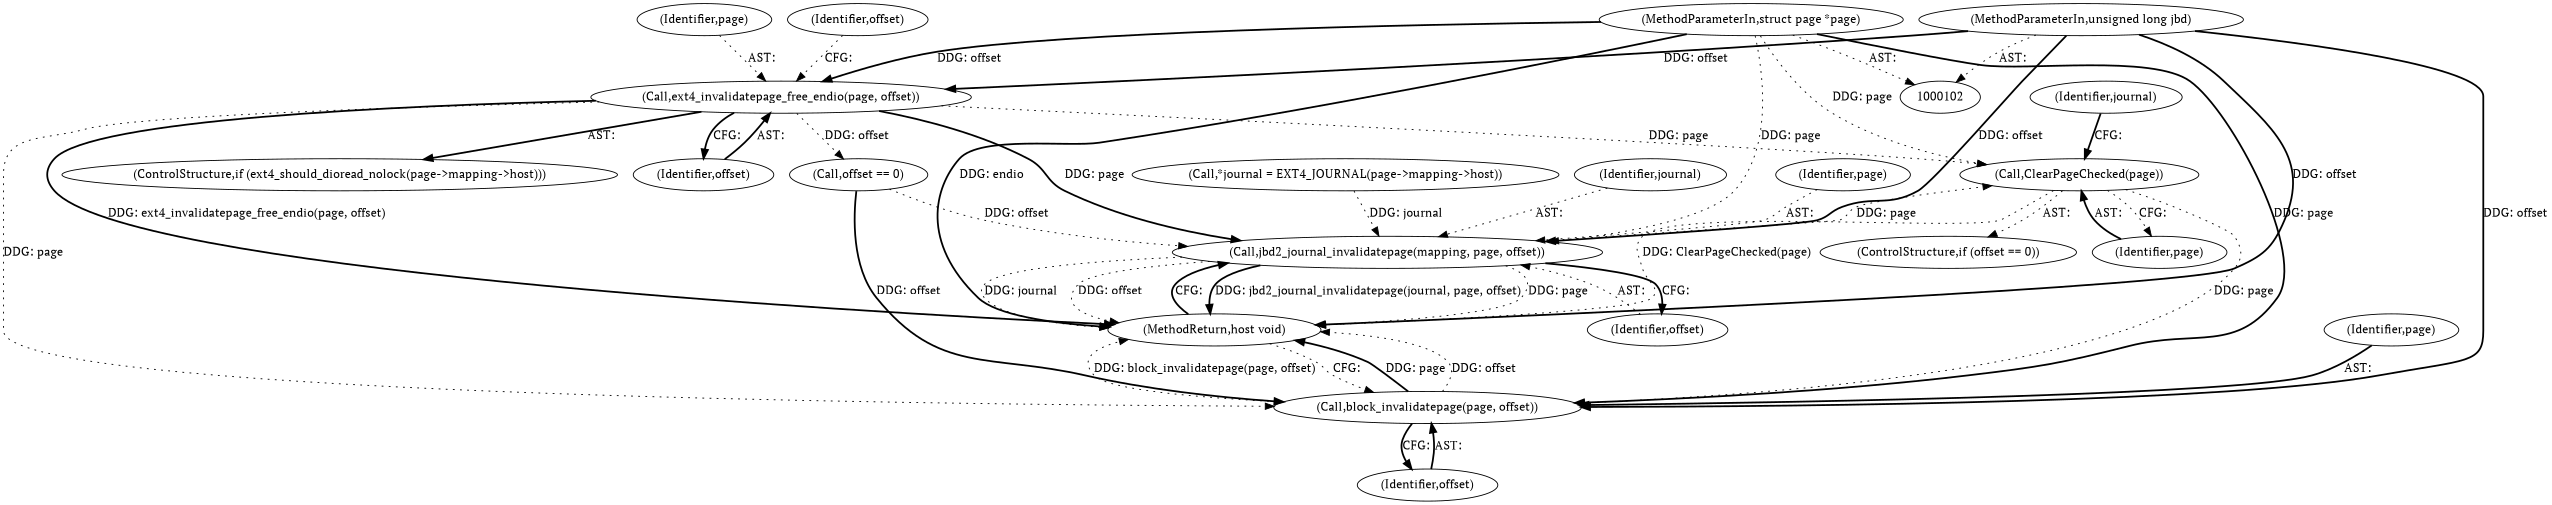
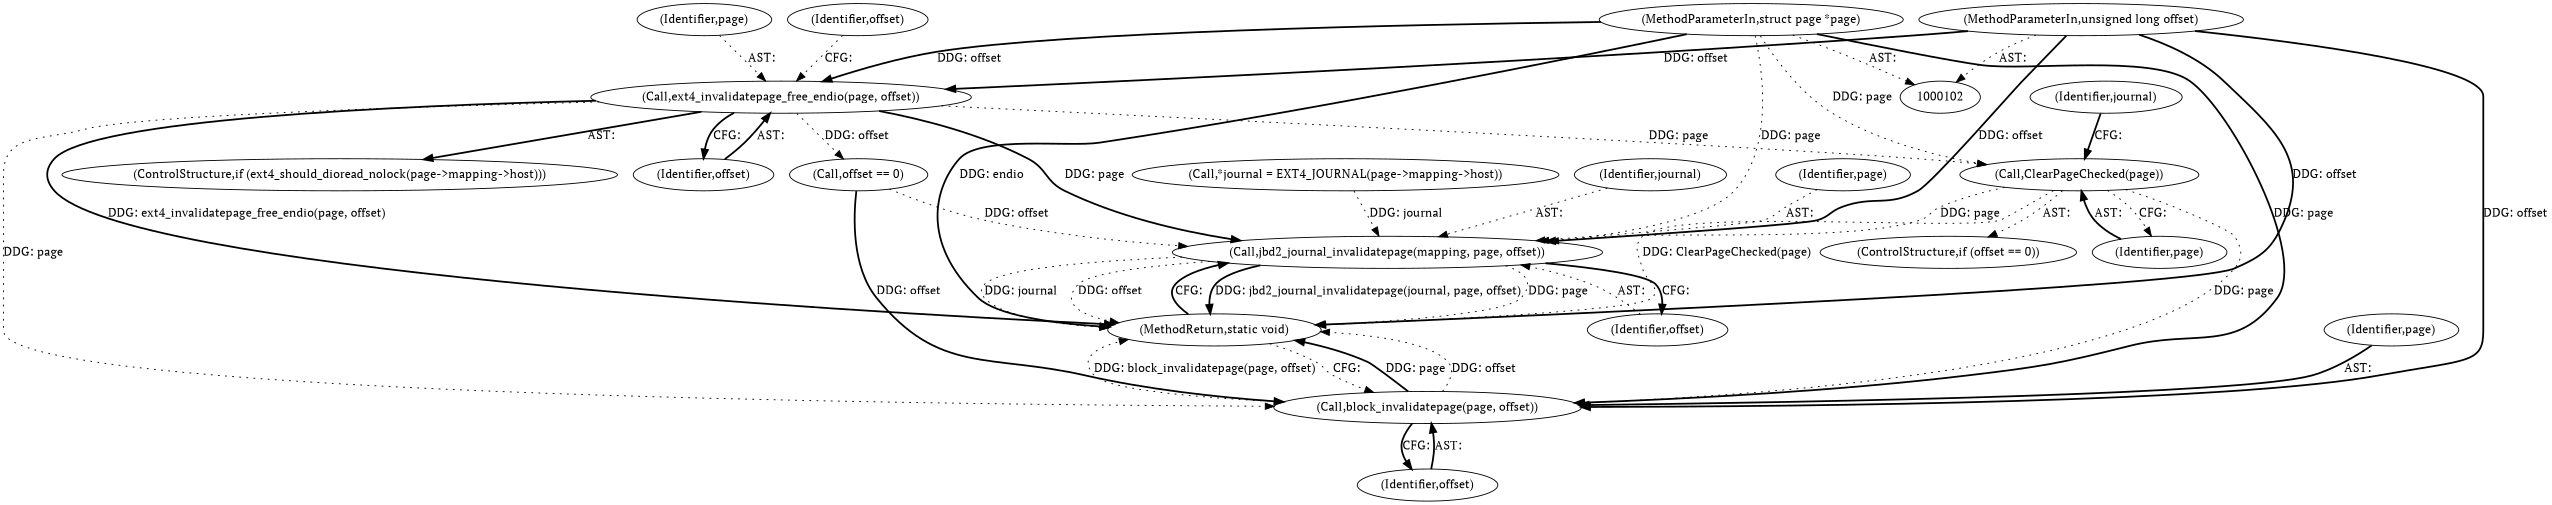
(2081, 20) -> (2081, 20)
(1851, 210) -> (1781, 234)
(1214, 330) -> (1214, 330)
